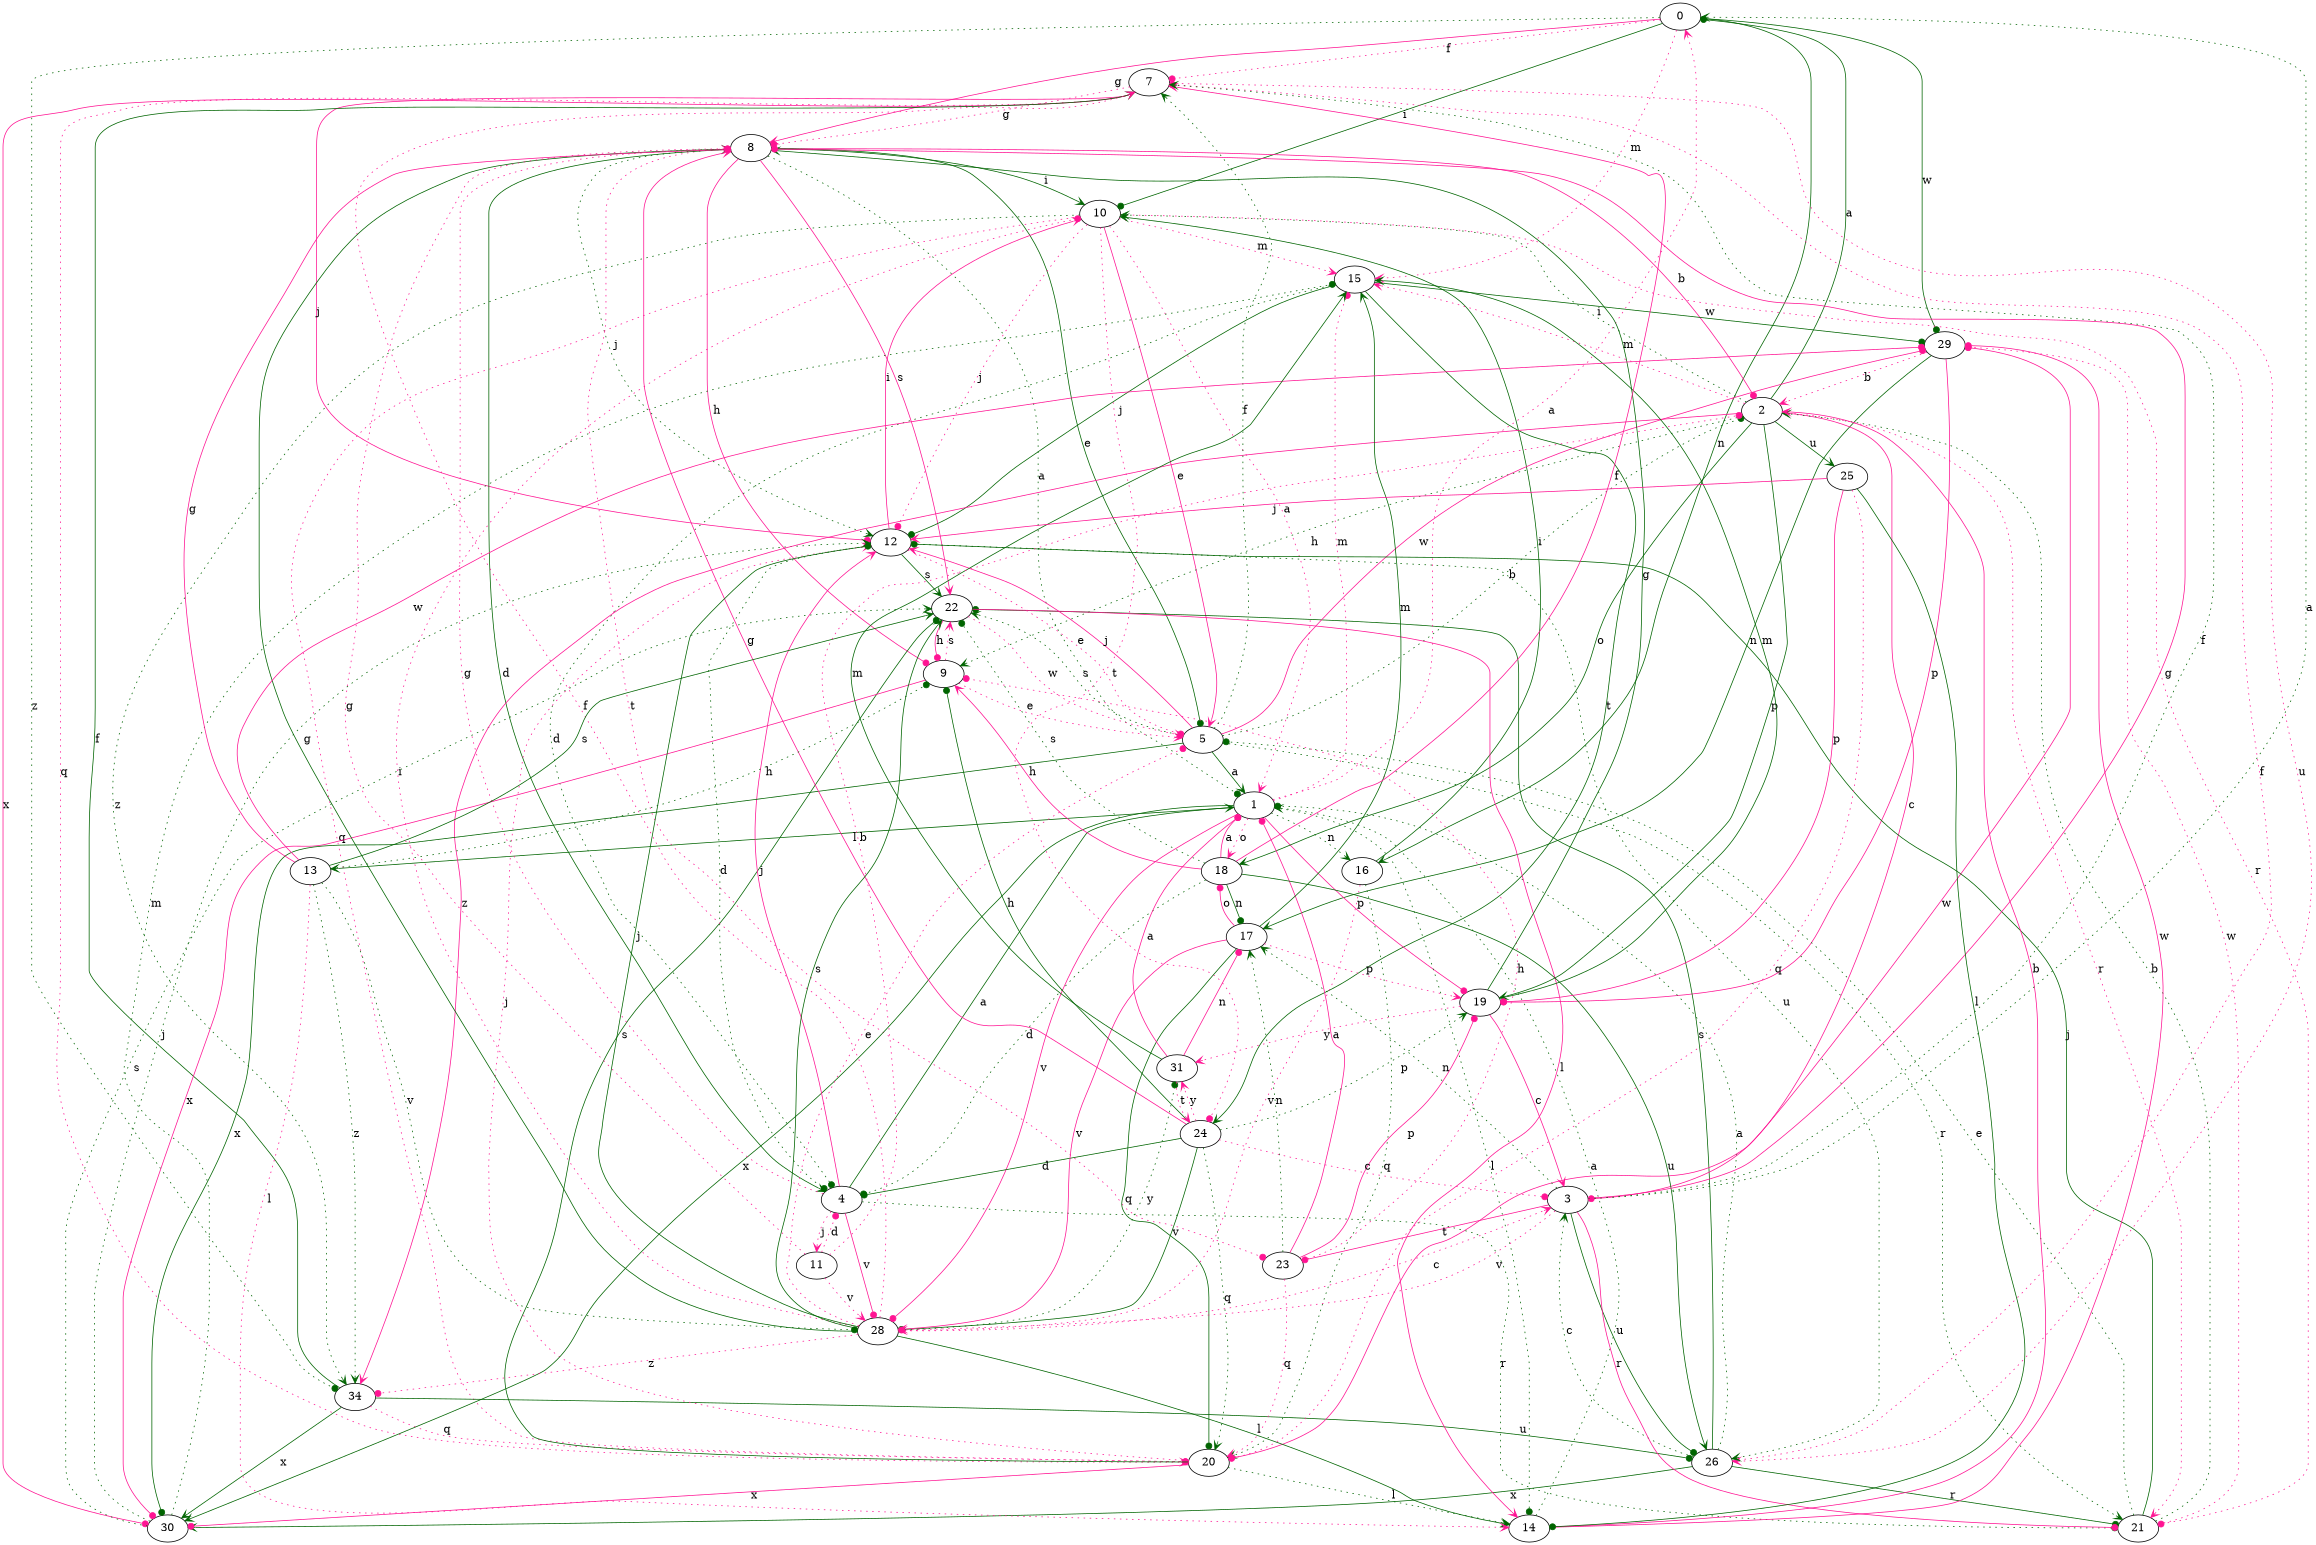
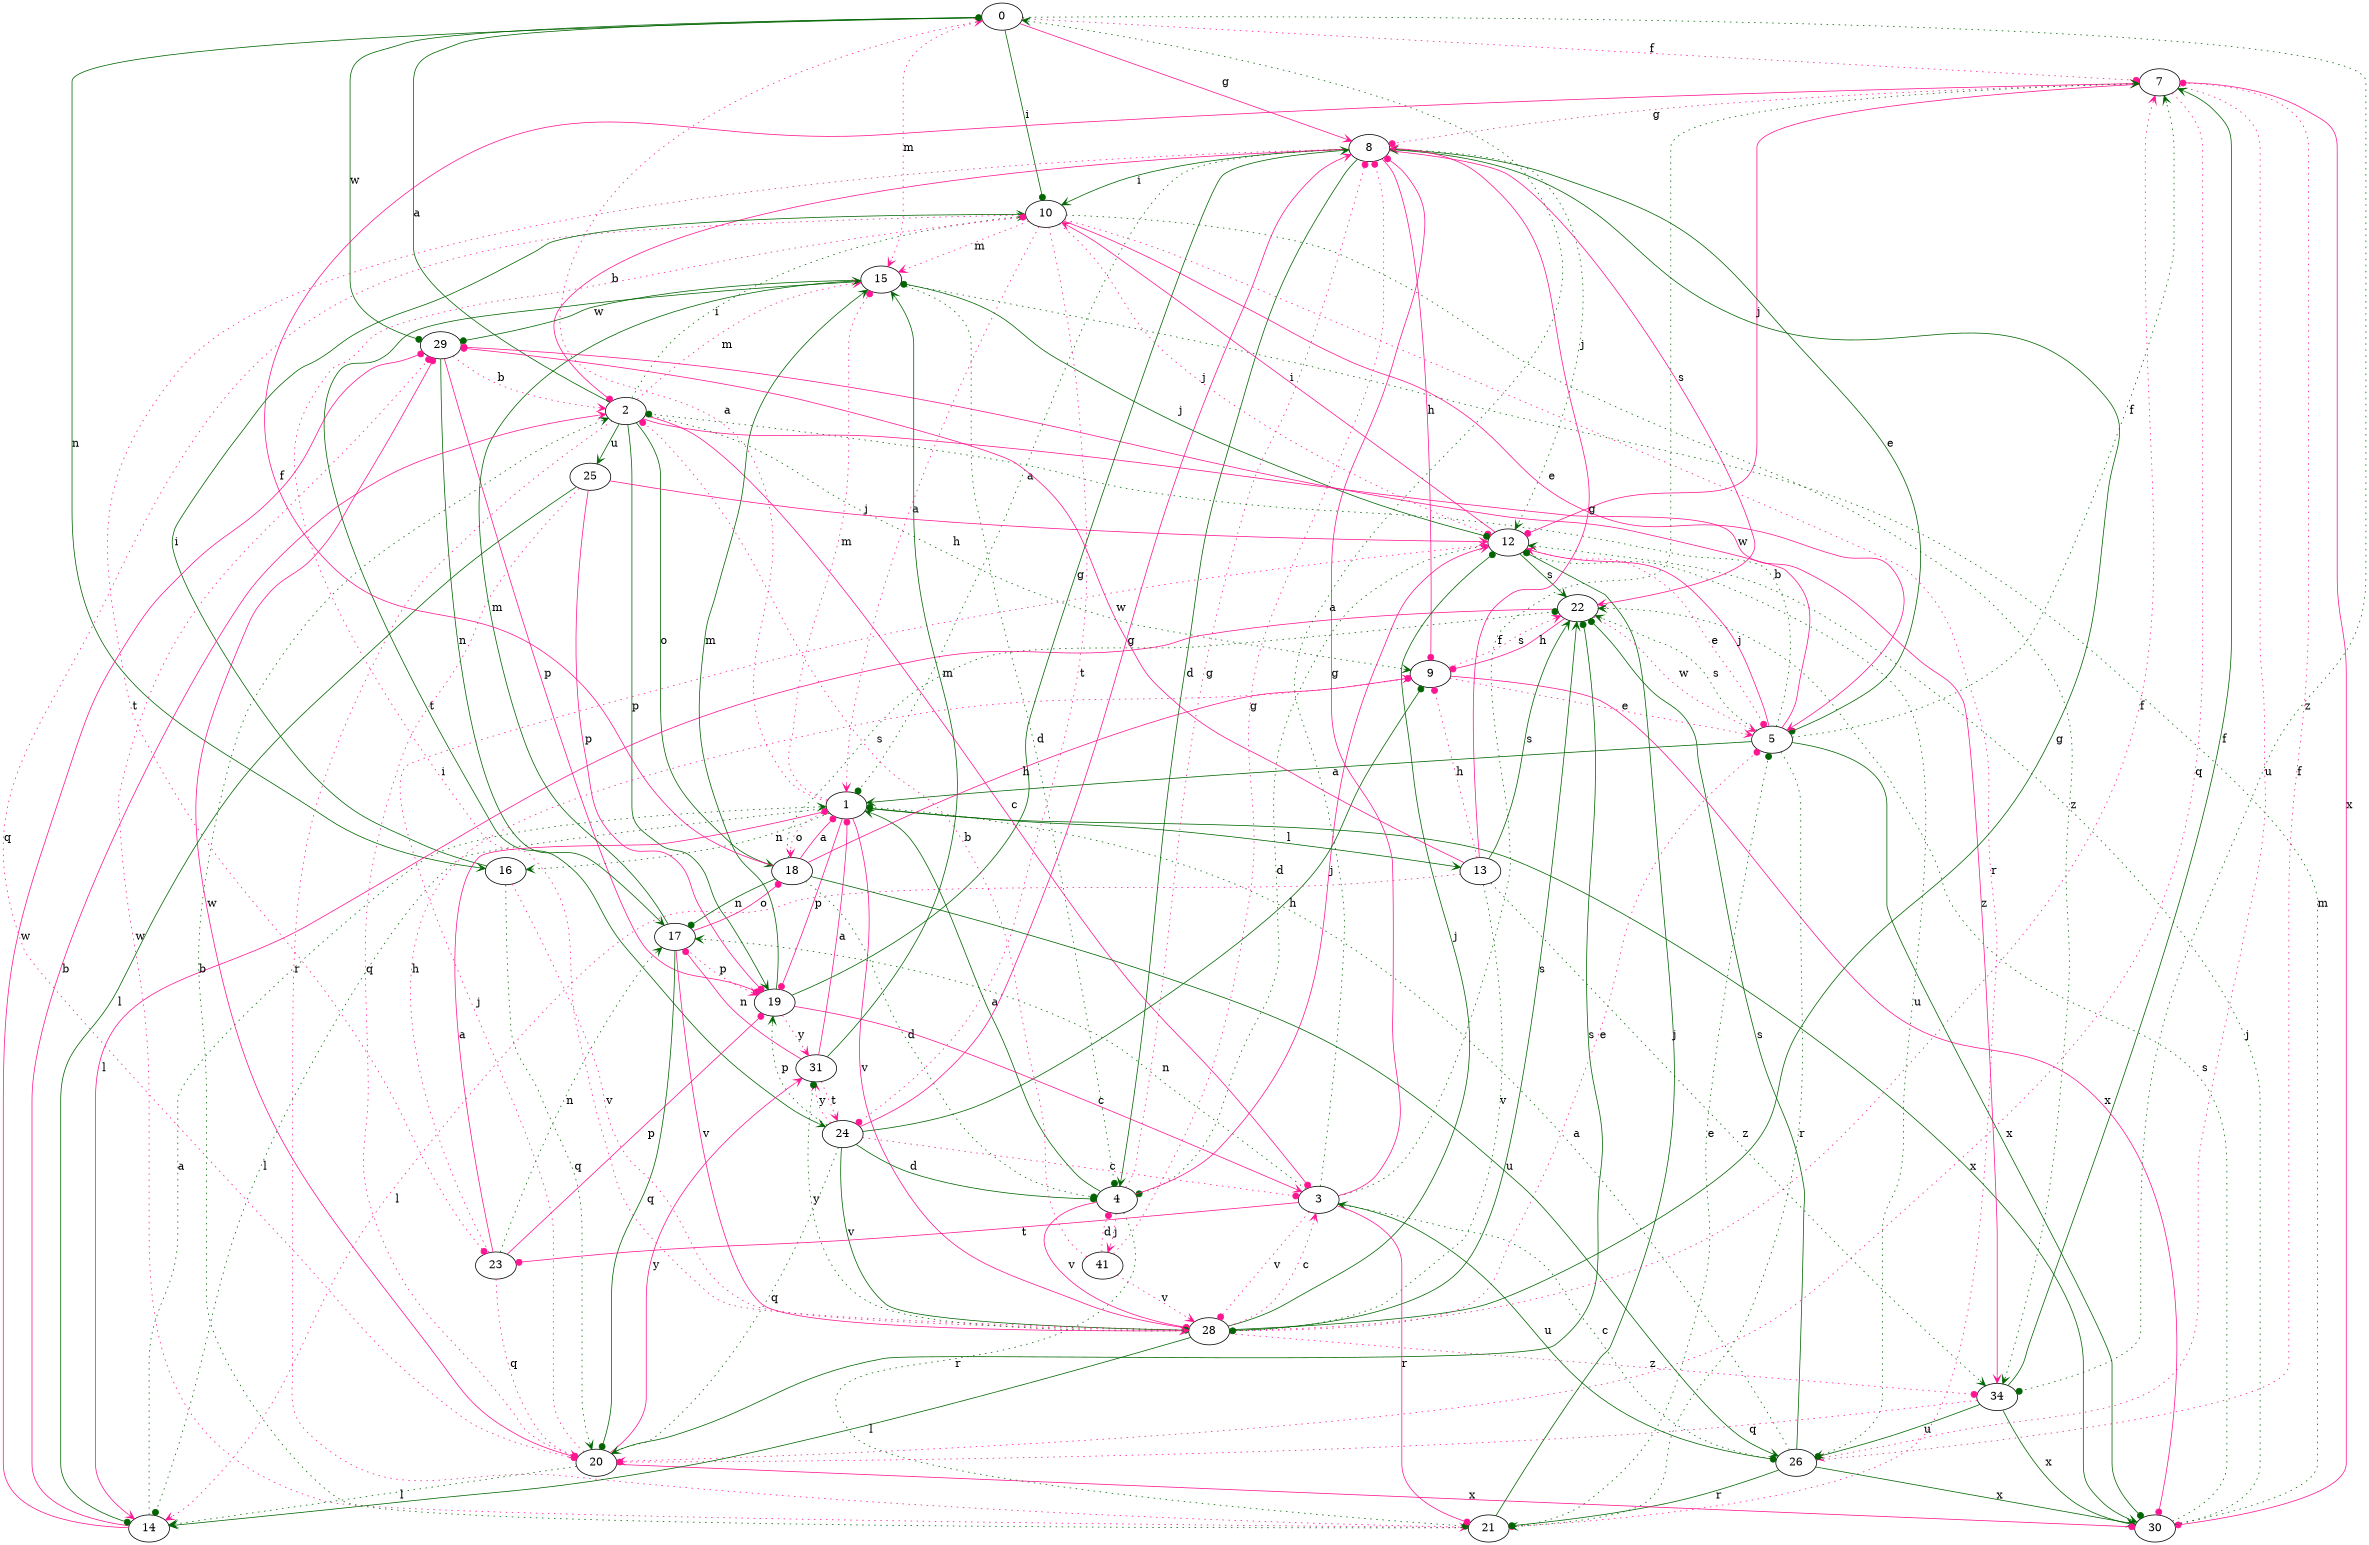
(668, 802) -> (1456, 775)
none -> (652, 1258)
(817, 1266) -> (1103, 1266)
